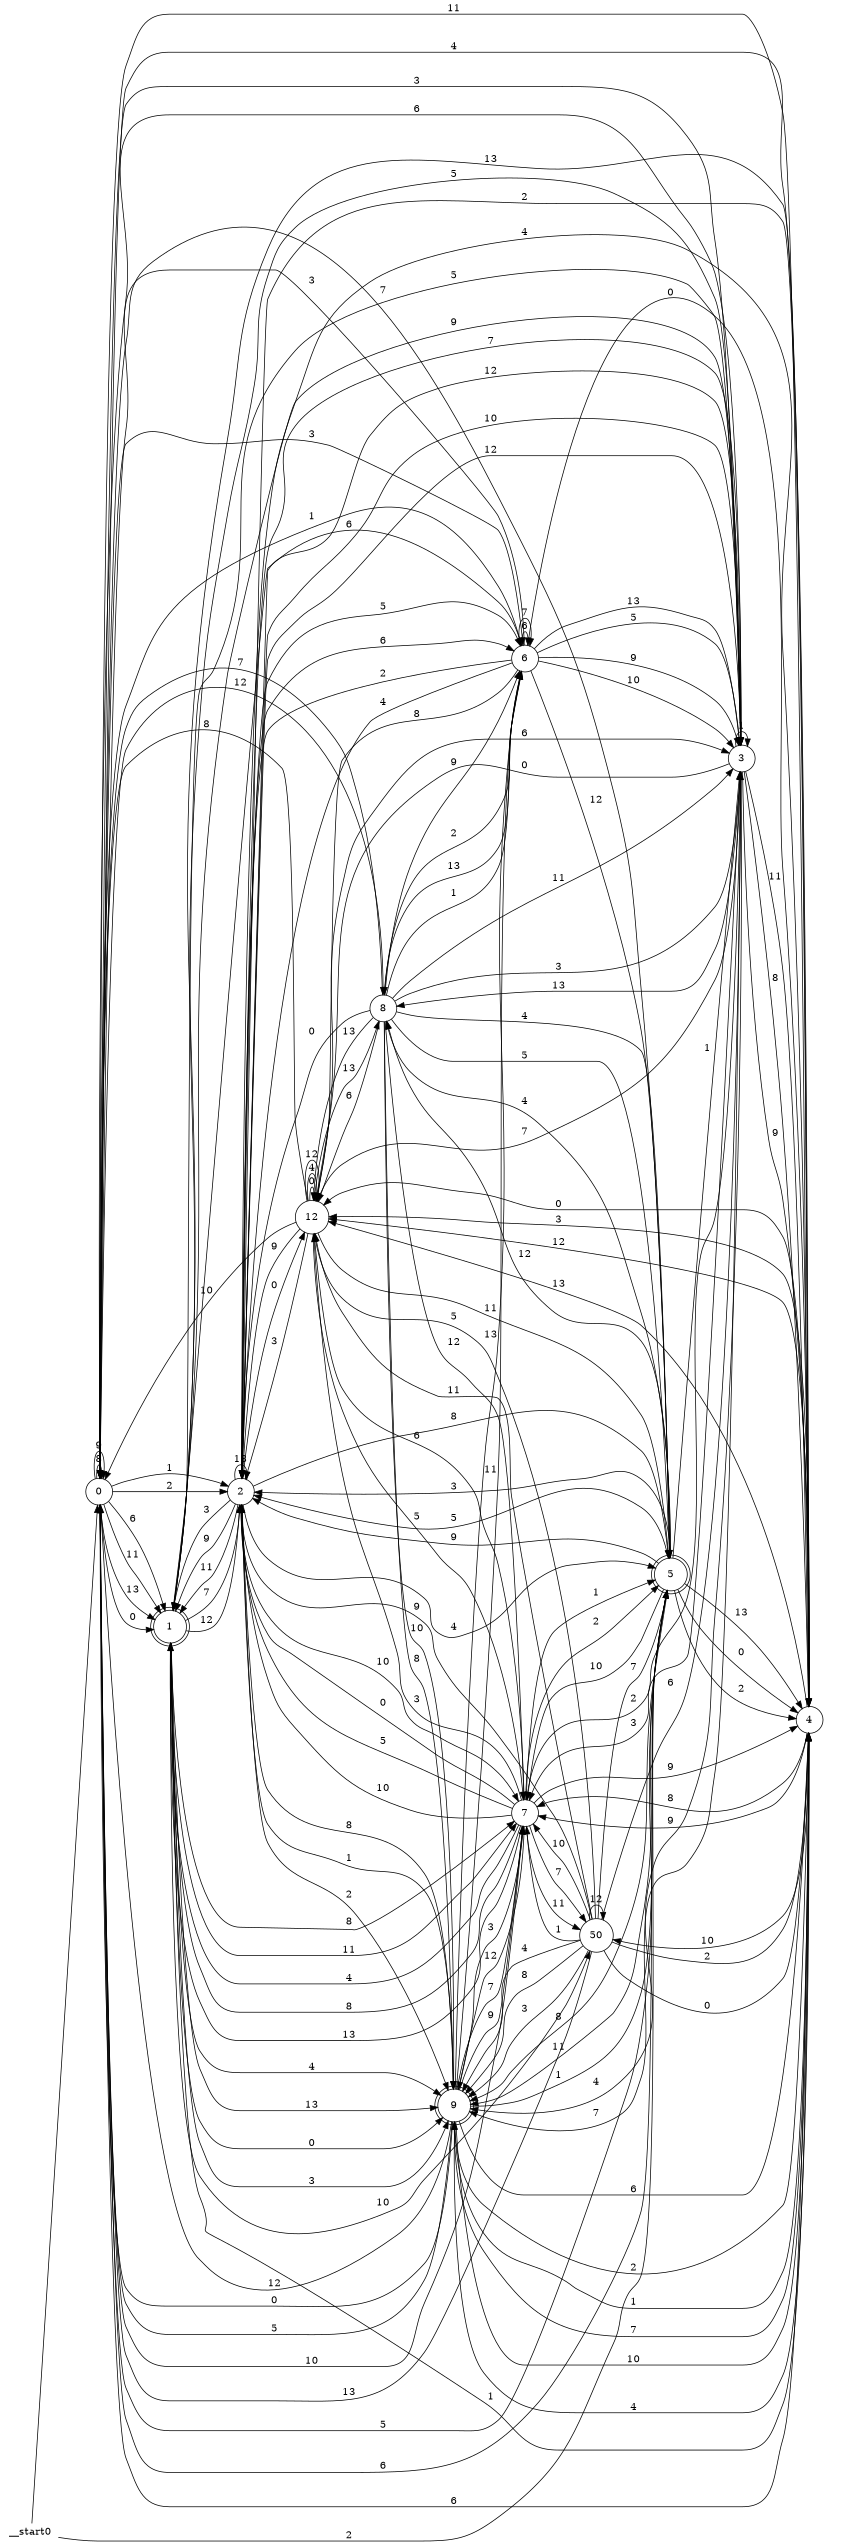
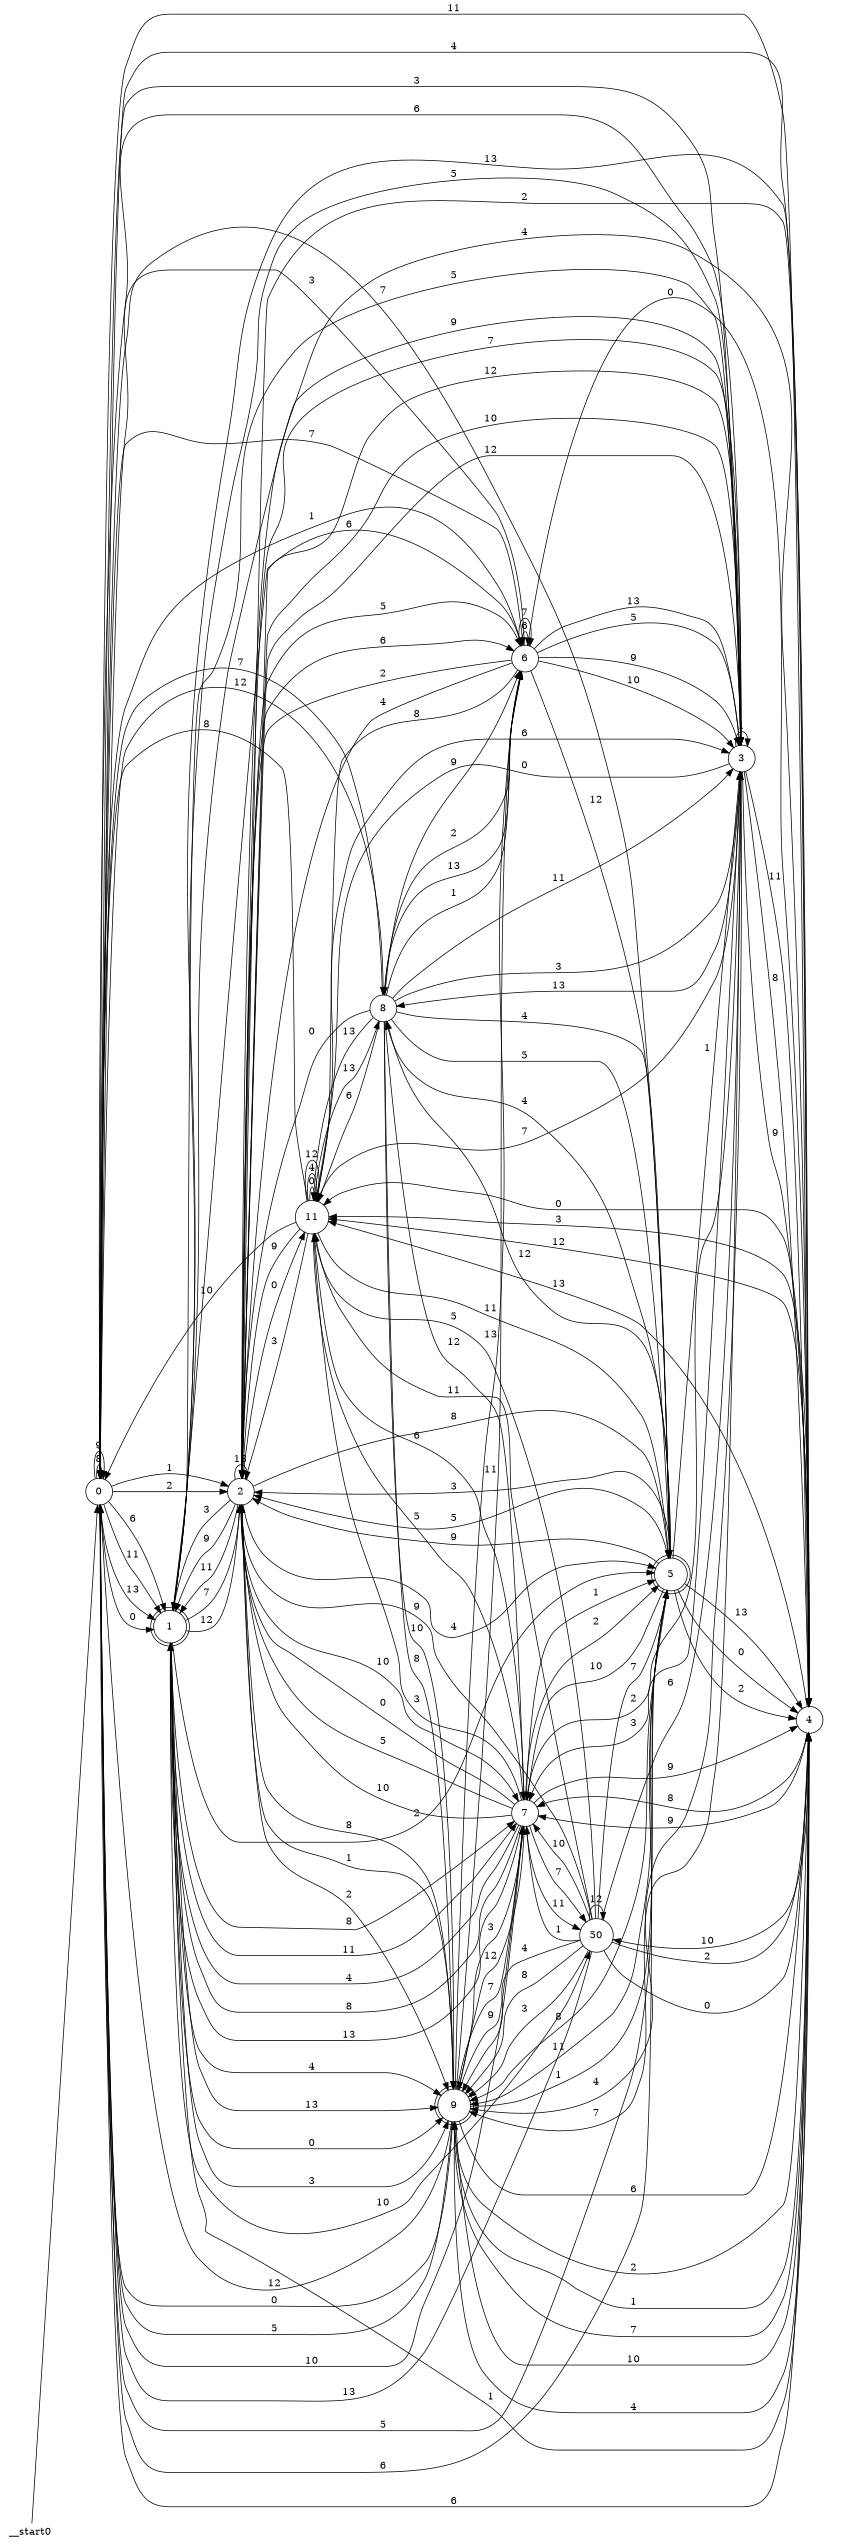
(312, 434) -> (312, 434)
(312, 1217) -> (312, 1217)
(626, 2298) -> (402, 1832)
